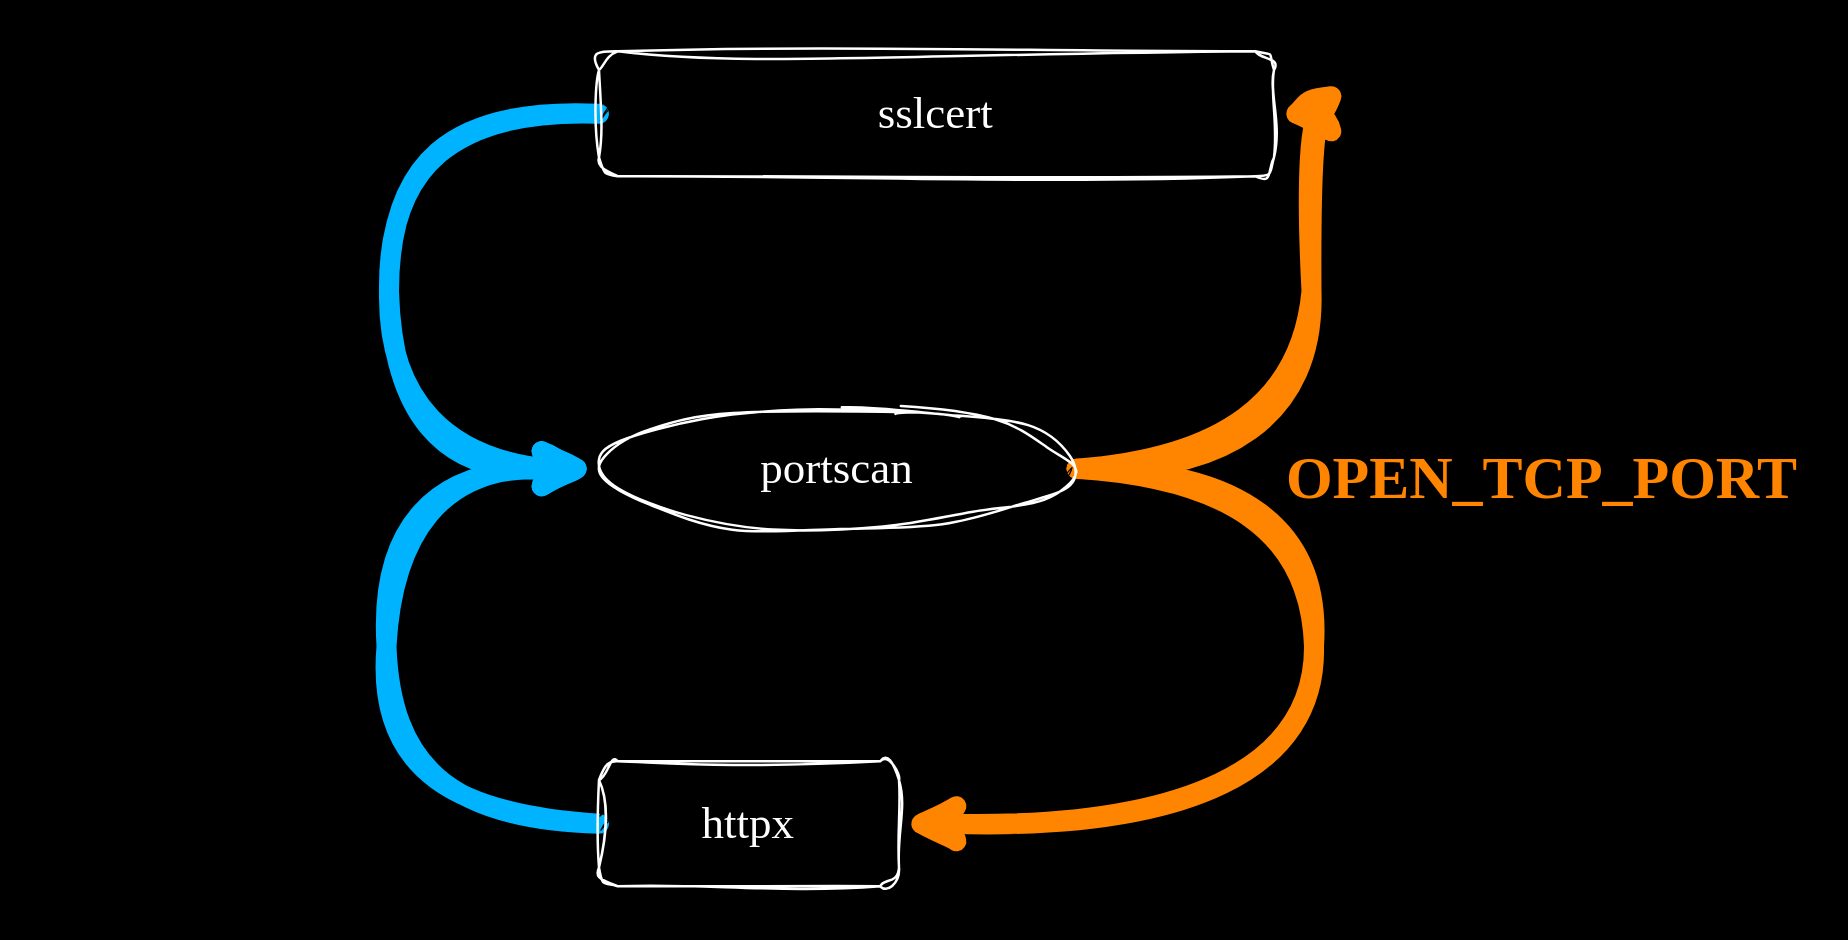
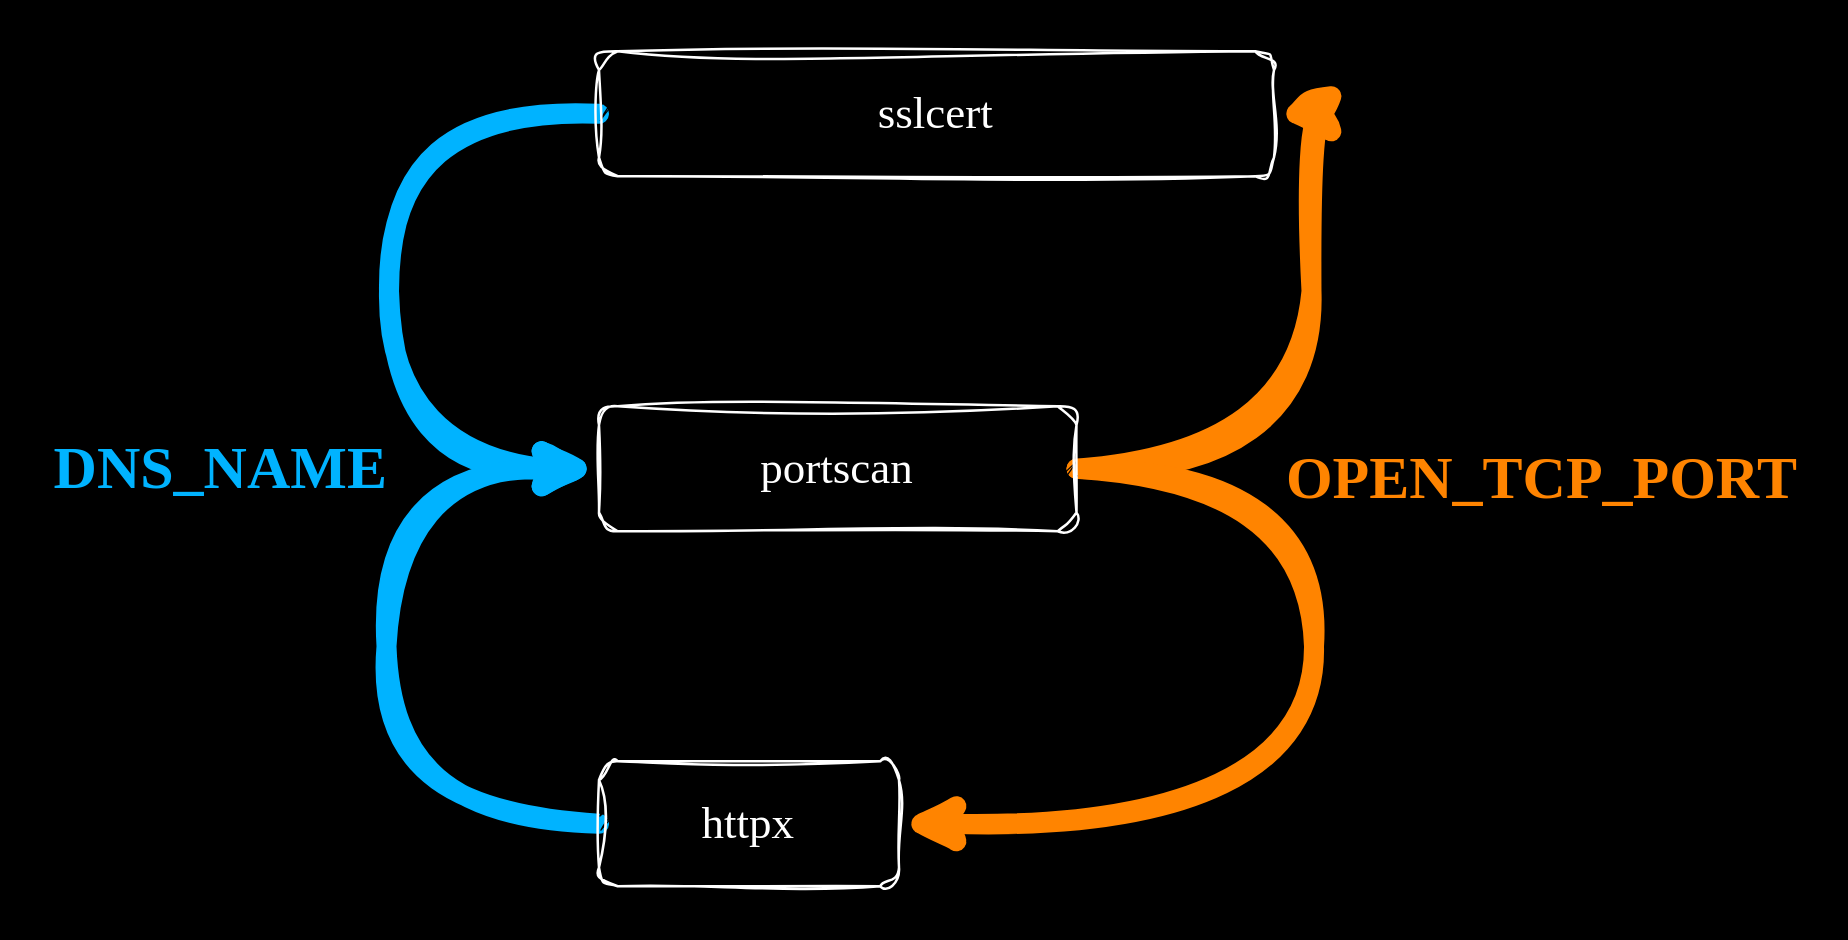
none -> (221, 469)
(838, 469) -> (838, 469)
